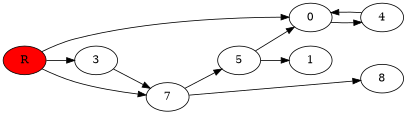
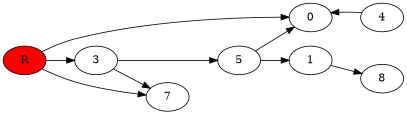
(342, 23) -> none
(200, 80) -> (164, 60)
(271, 88) -> (343, 69)
